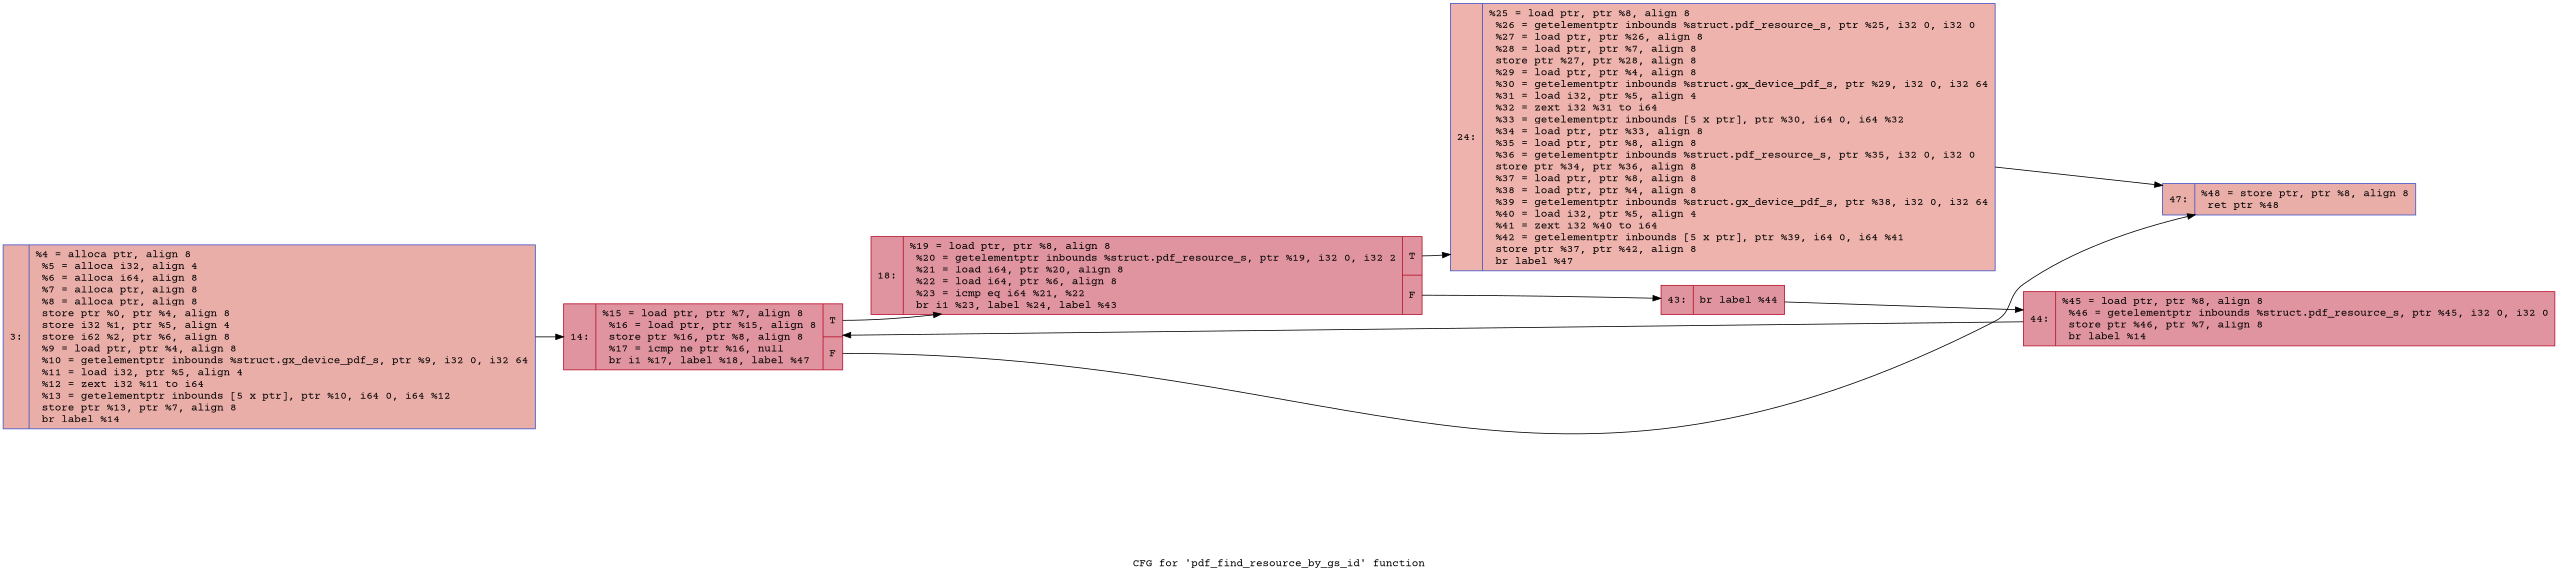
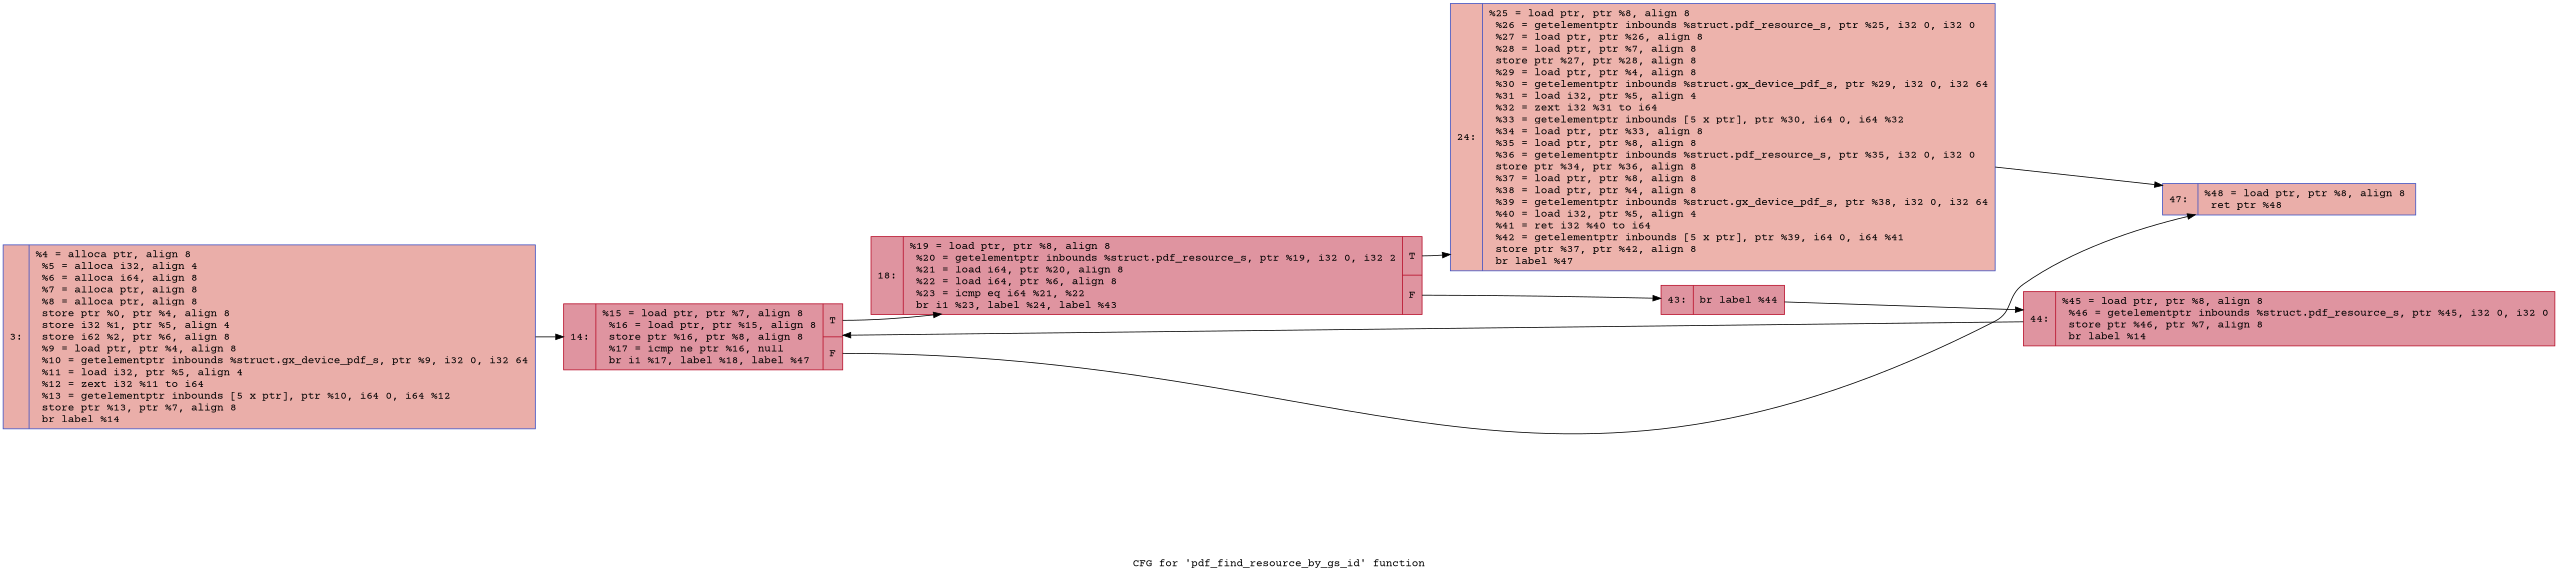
(2305, 193) -> (2305, 193)
(1573, 225) -> (1570, 225)
